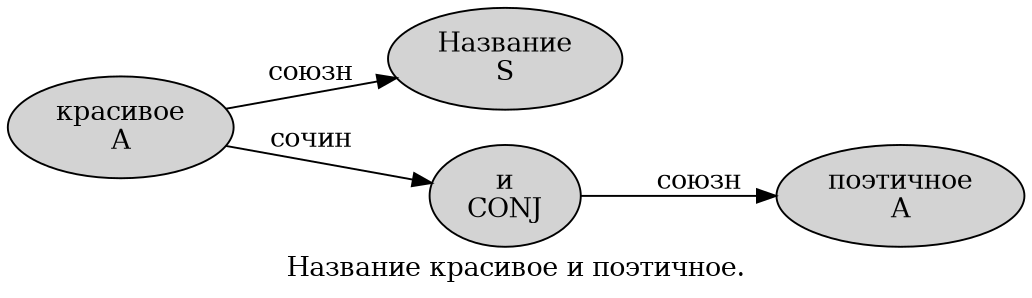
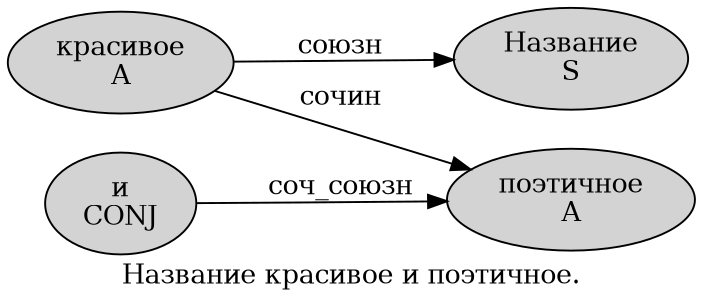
(319, 163) -> (334, 127)
(699, 182) -> (340, 187)
